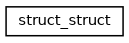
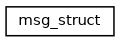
(65, 21) -> (60, 21)
